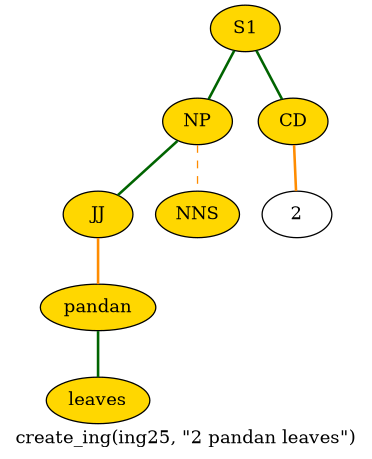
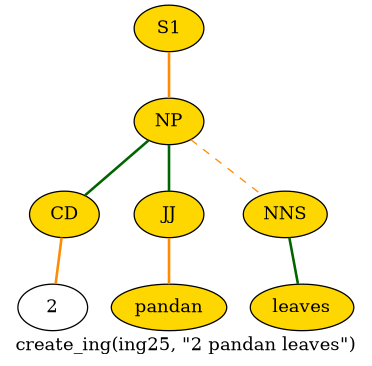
(221, 75) -> (169, 75)
(269, 75) -> (117, 168)
(98, 354) -> (294, 261)
